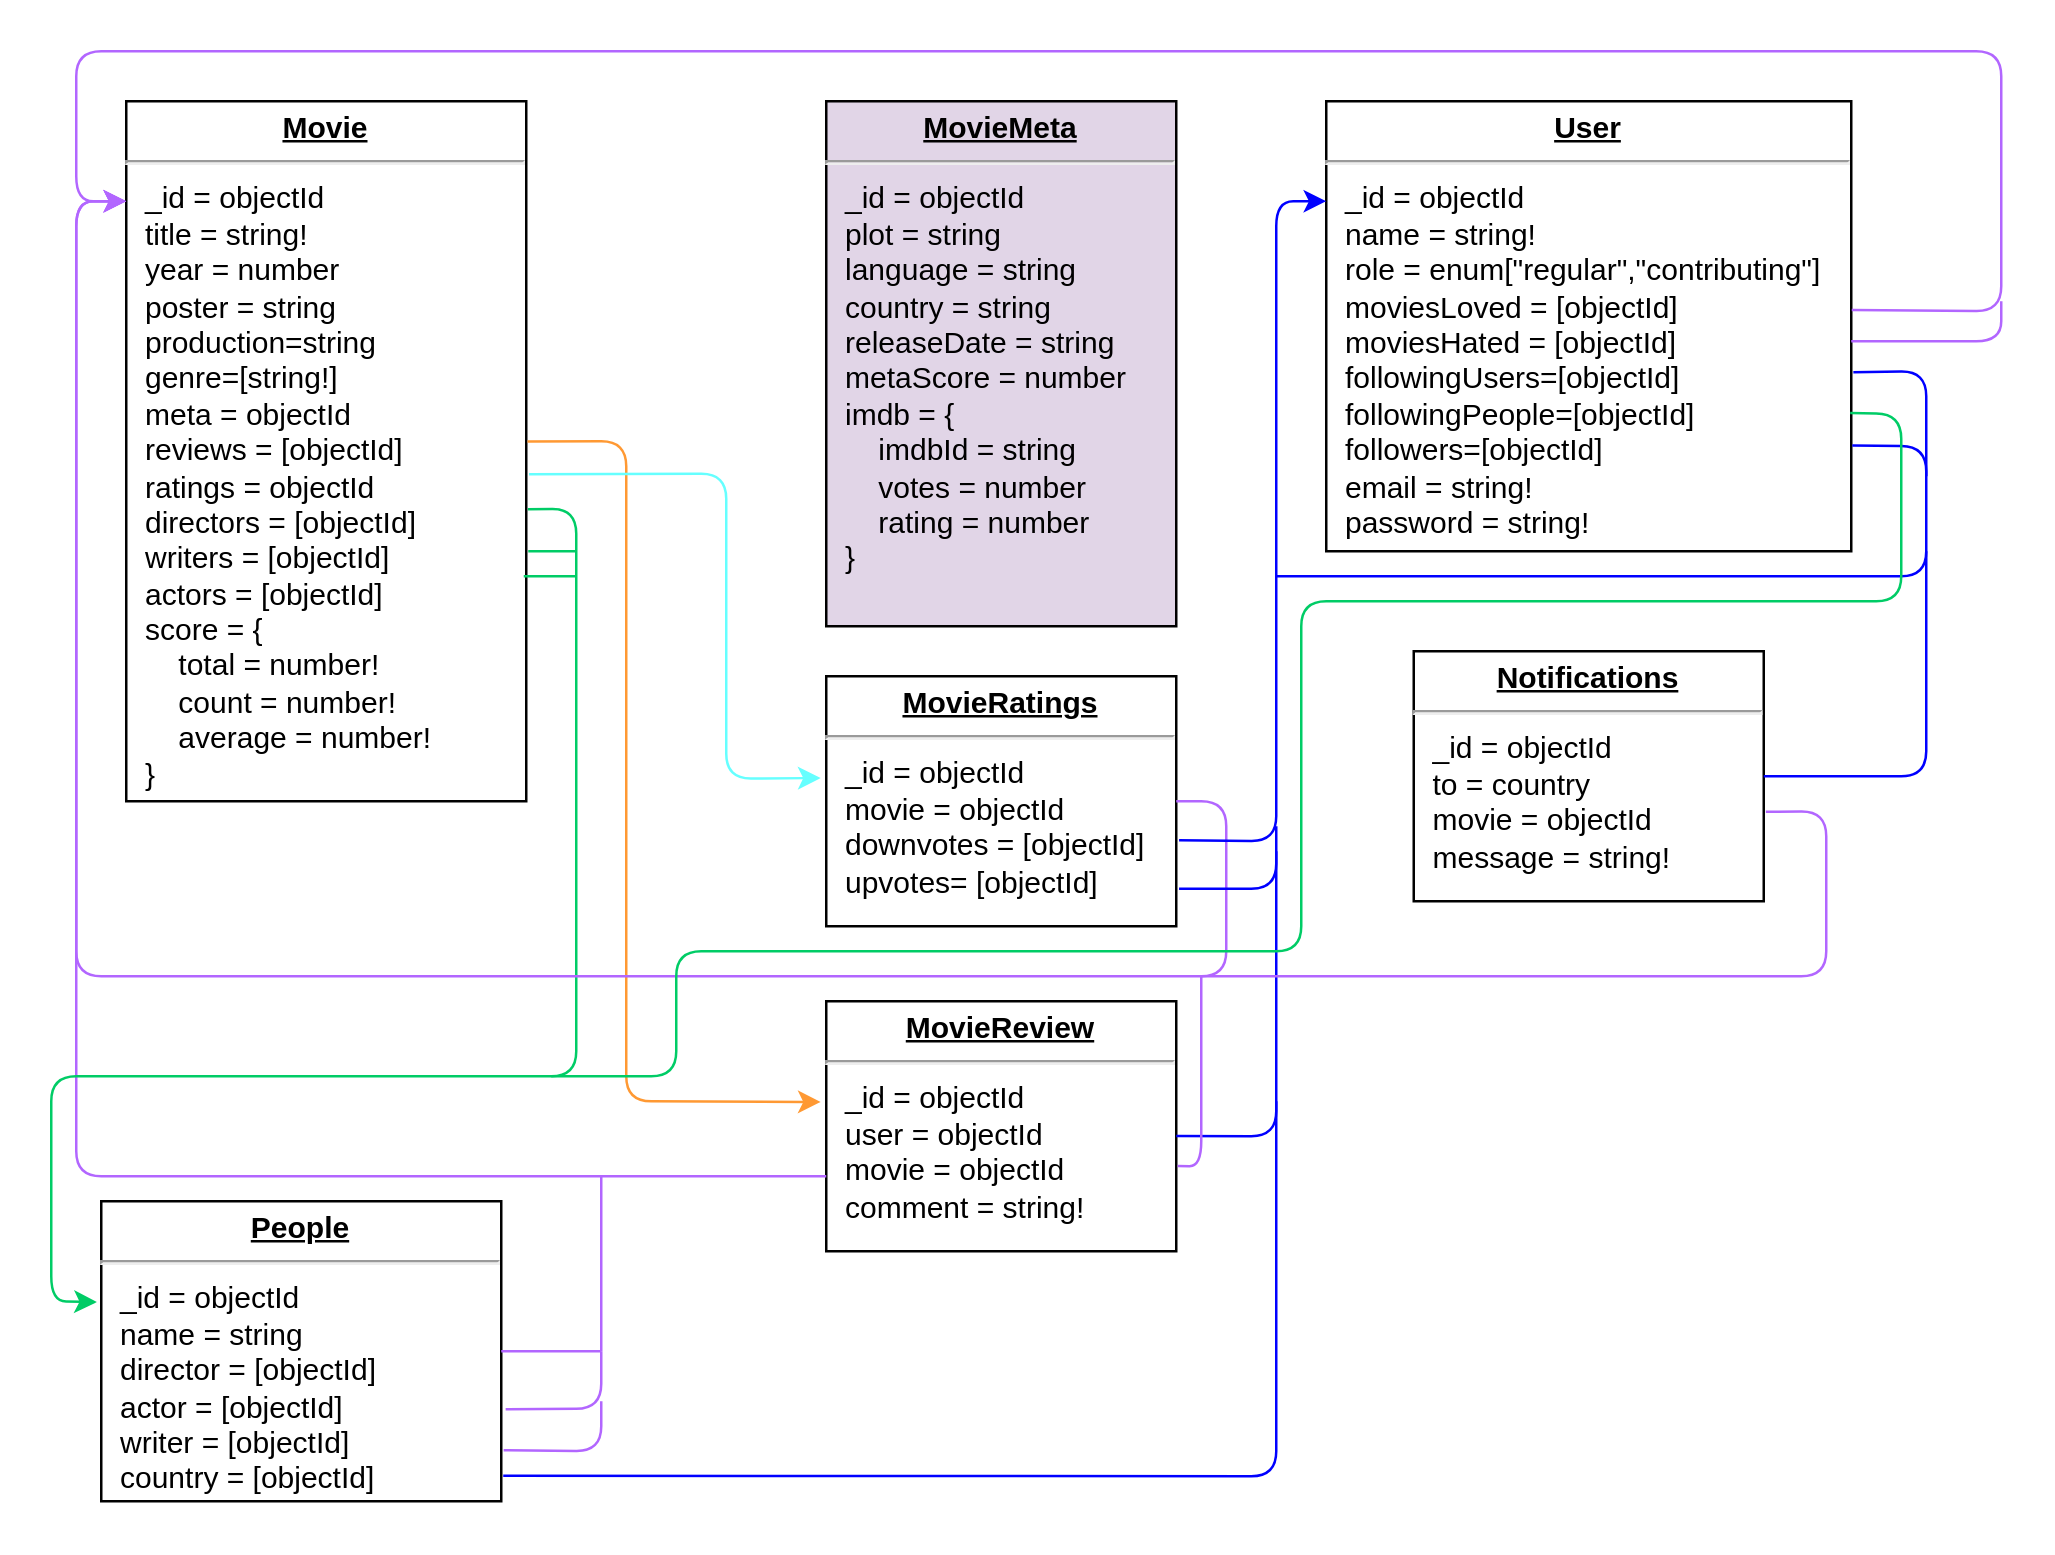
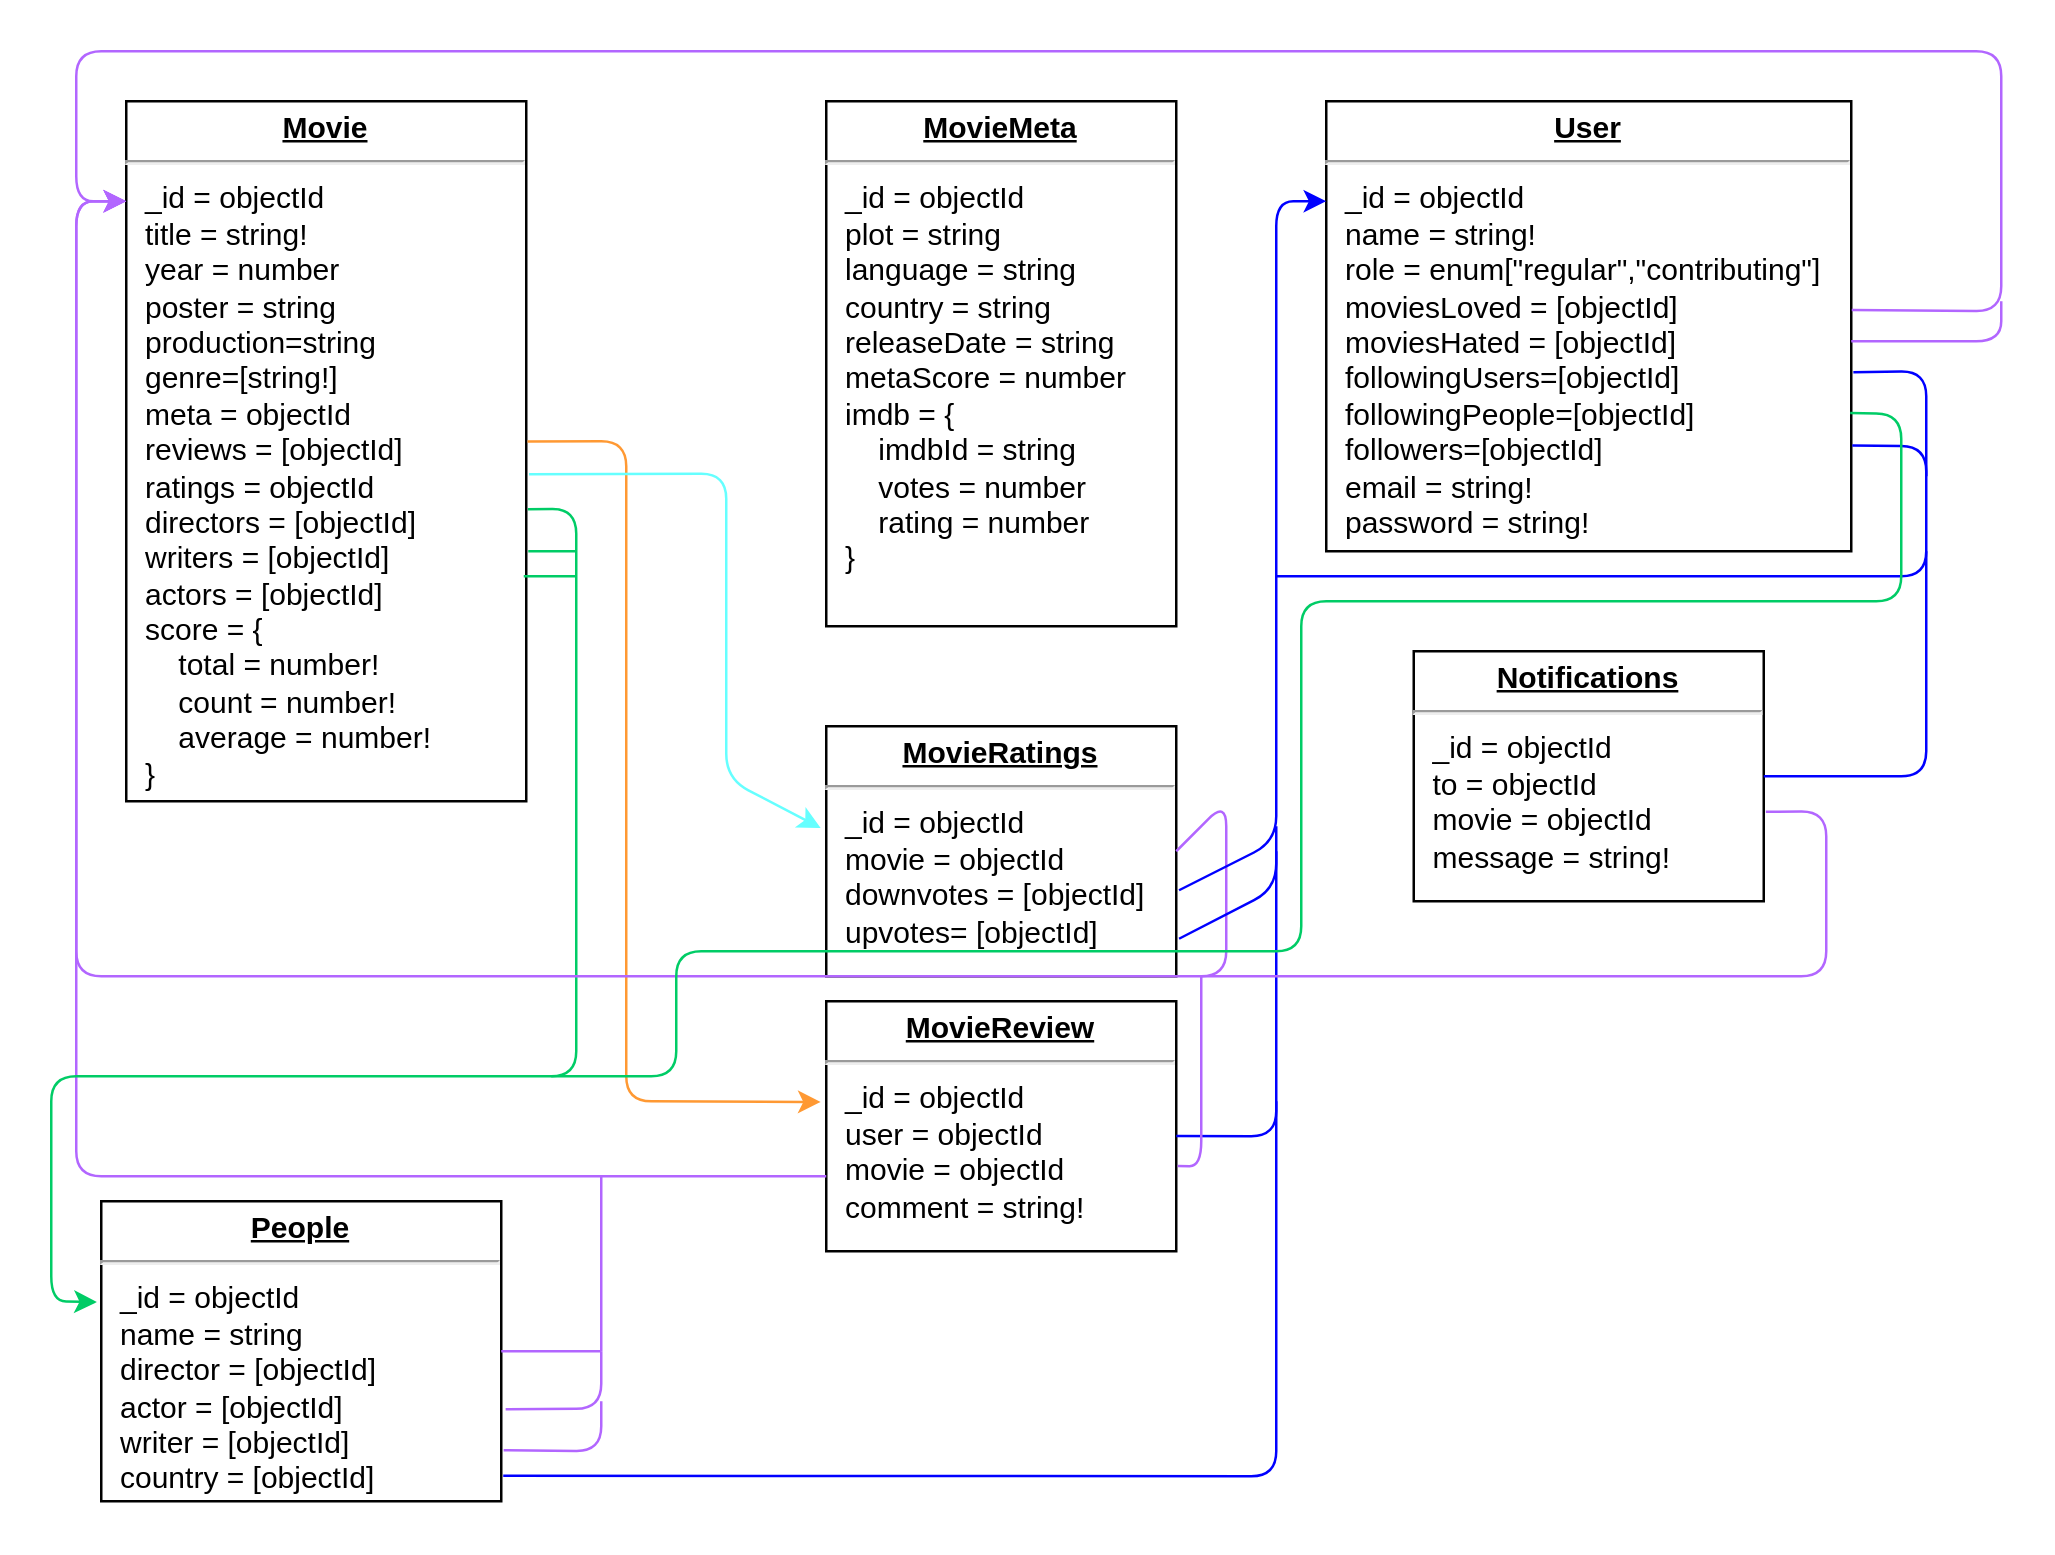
(1001, 364) -> (1001, 364)
(1541, 741) -> (1541, 741)
(1001, 801) -> (1001, 851)
